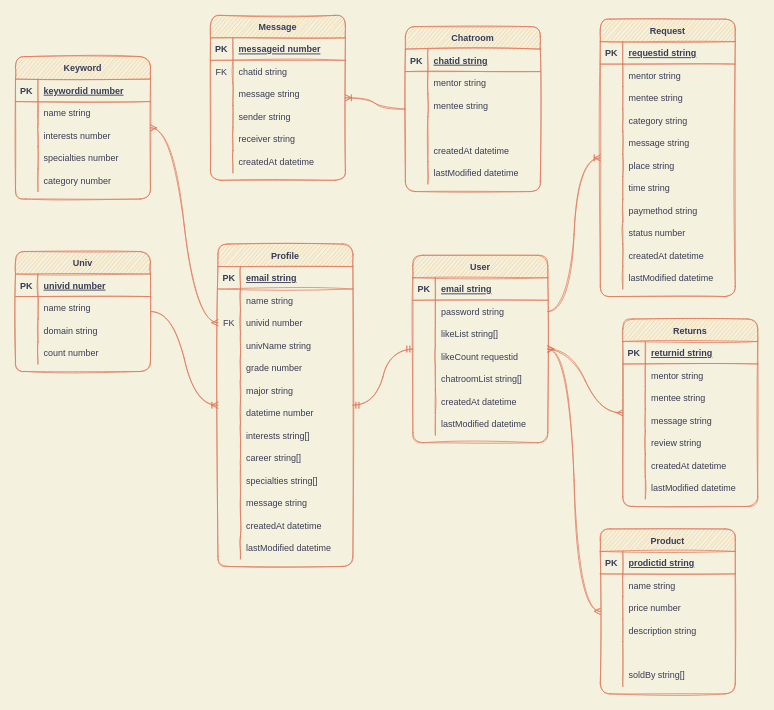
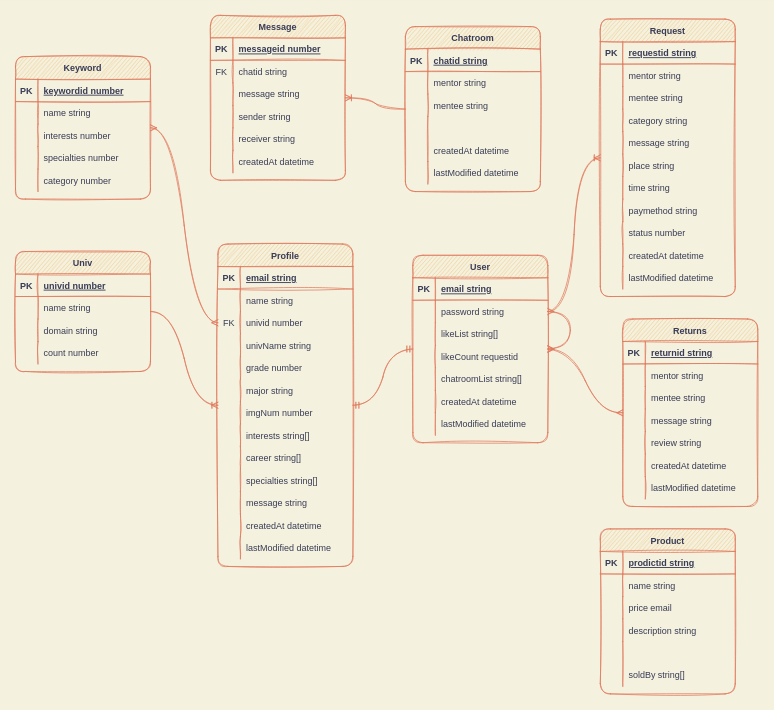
(281, 413) -> (276, 413)
(574, 482) -> (570, 327)
(656, 608) -> (652, 608)
